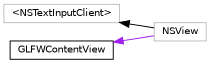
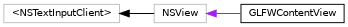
(138, 38) -> (229, 13)
